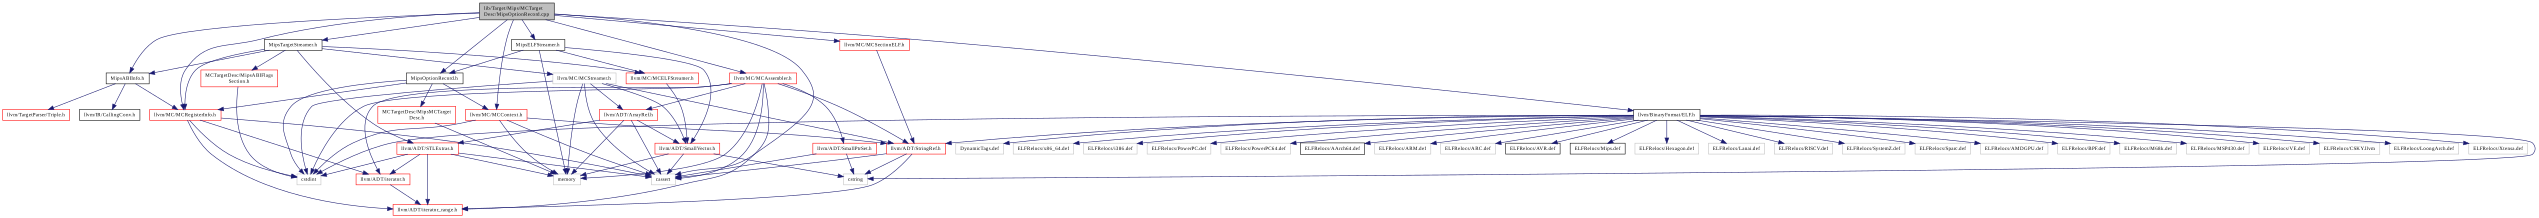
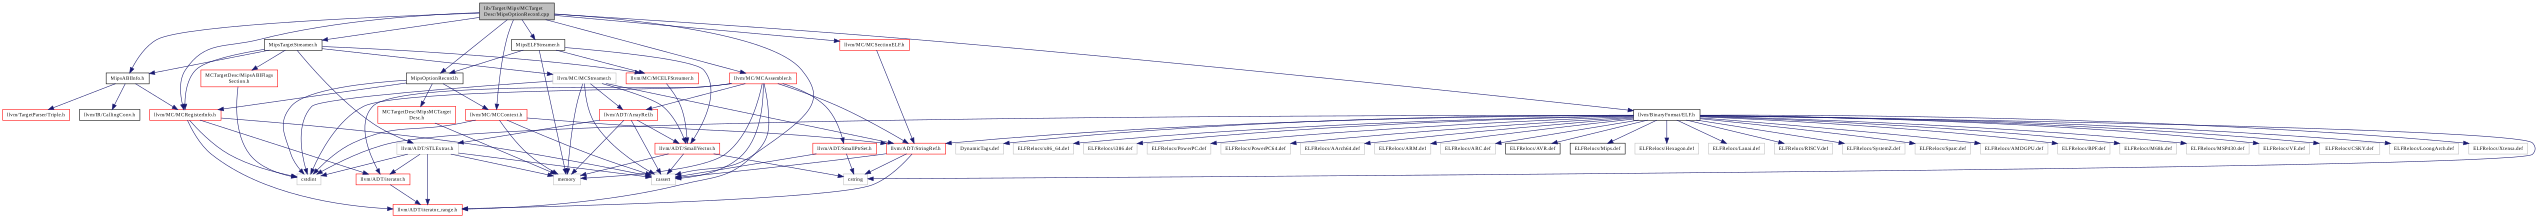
(428, 149) -> (428, 149)
(1333, 149) -> (1333, 149)
(2350, 149) -> (2350, 149)
